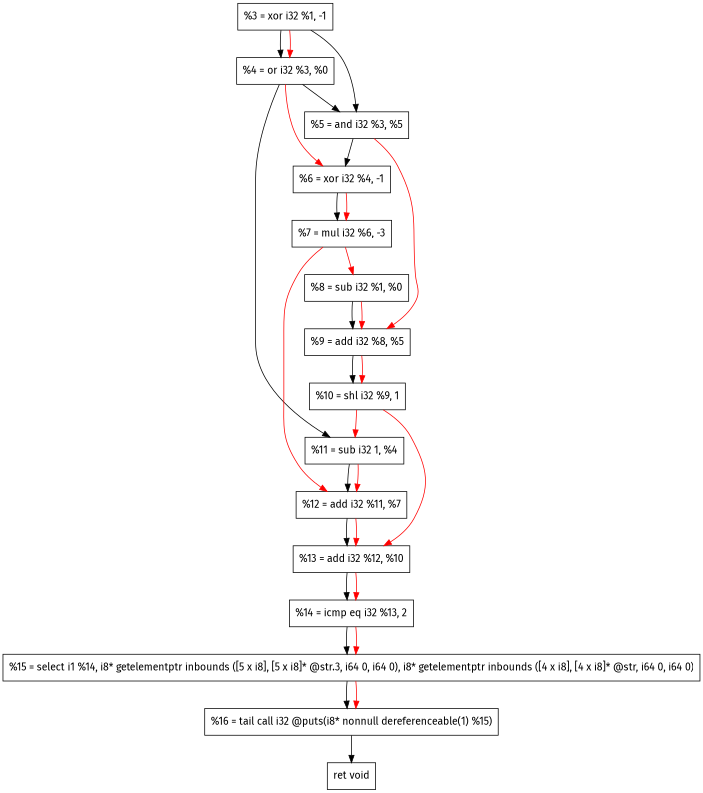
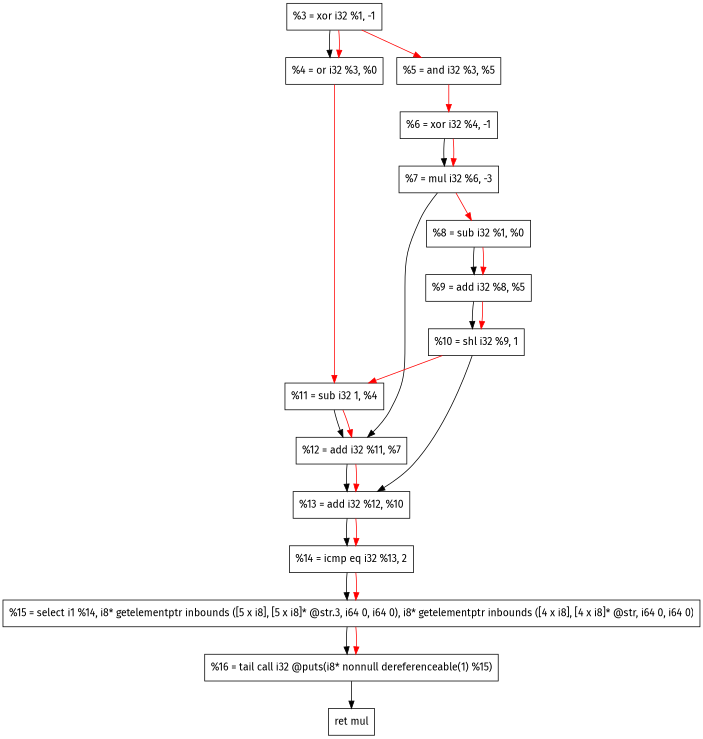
(343, 61) -> (388, 42)
(318, 96) -> none
(292, 126) -> none
(350, 149) -> (449, 94)
(414, 231) -> none
(256, 271) -> (334, 230)
(284, 367) -> (405, 313)
(425, 475) -> (439, 429)
(351, 776) -> (351, 722)
